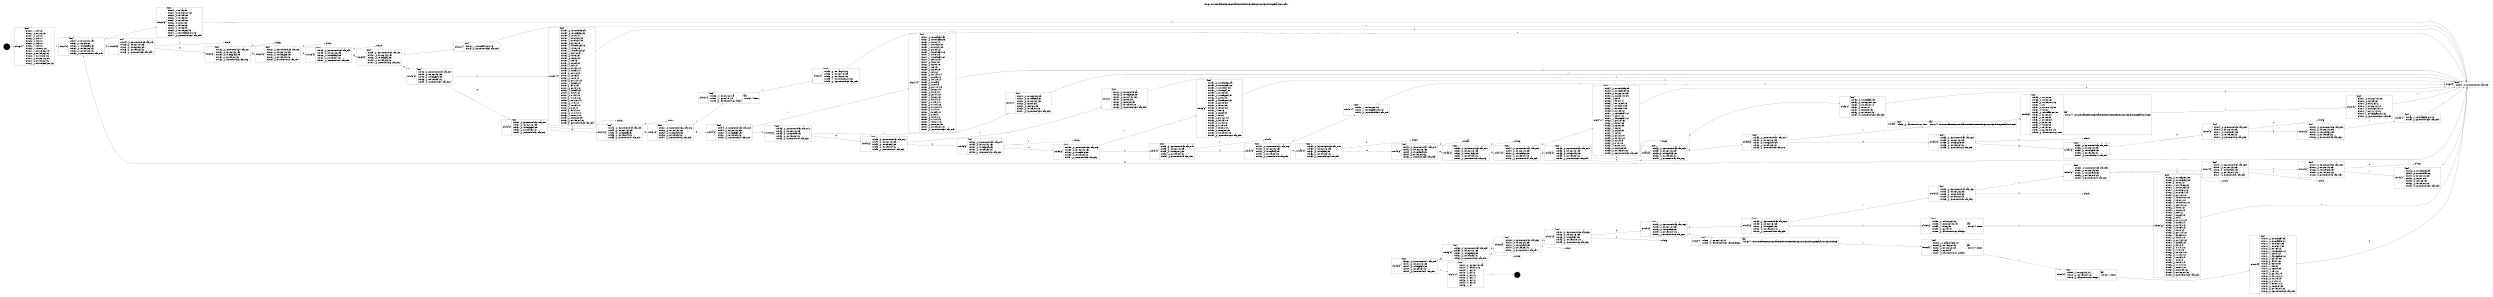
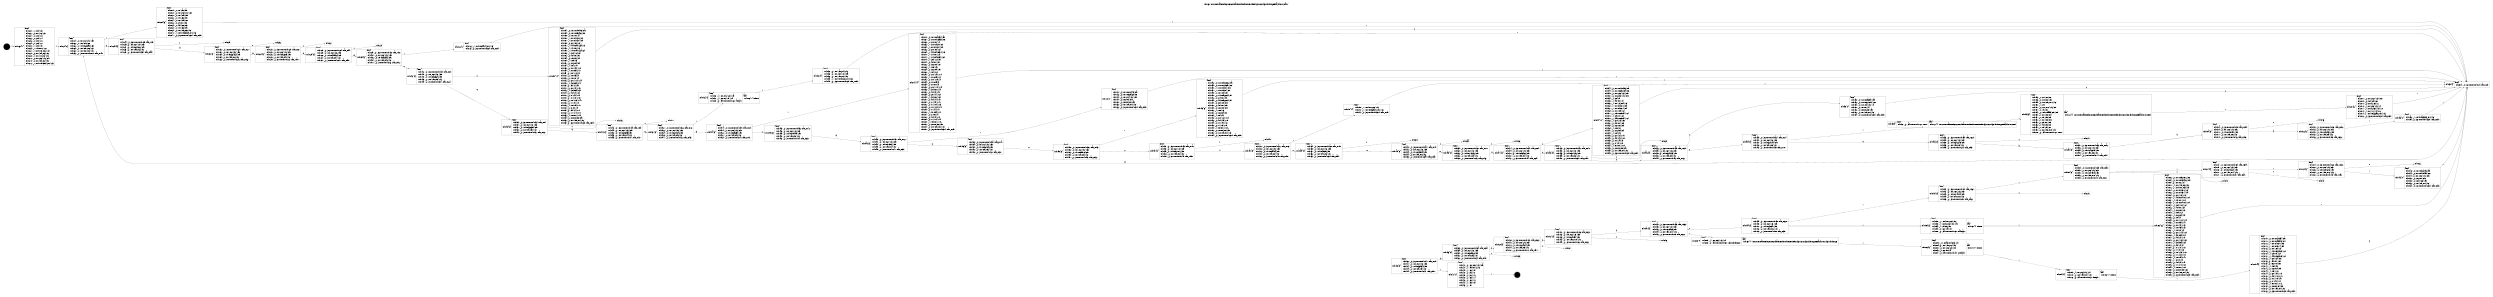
(1029, 103) -> none
(1077, 141) -> none
(1714, 227) -> (1715, 229)
